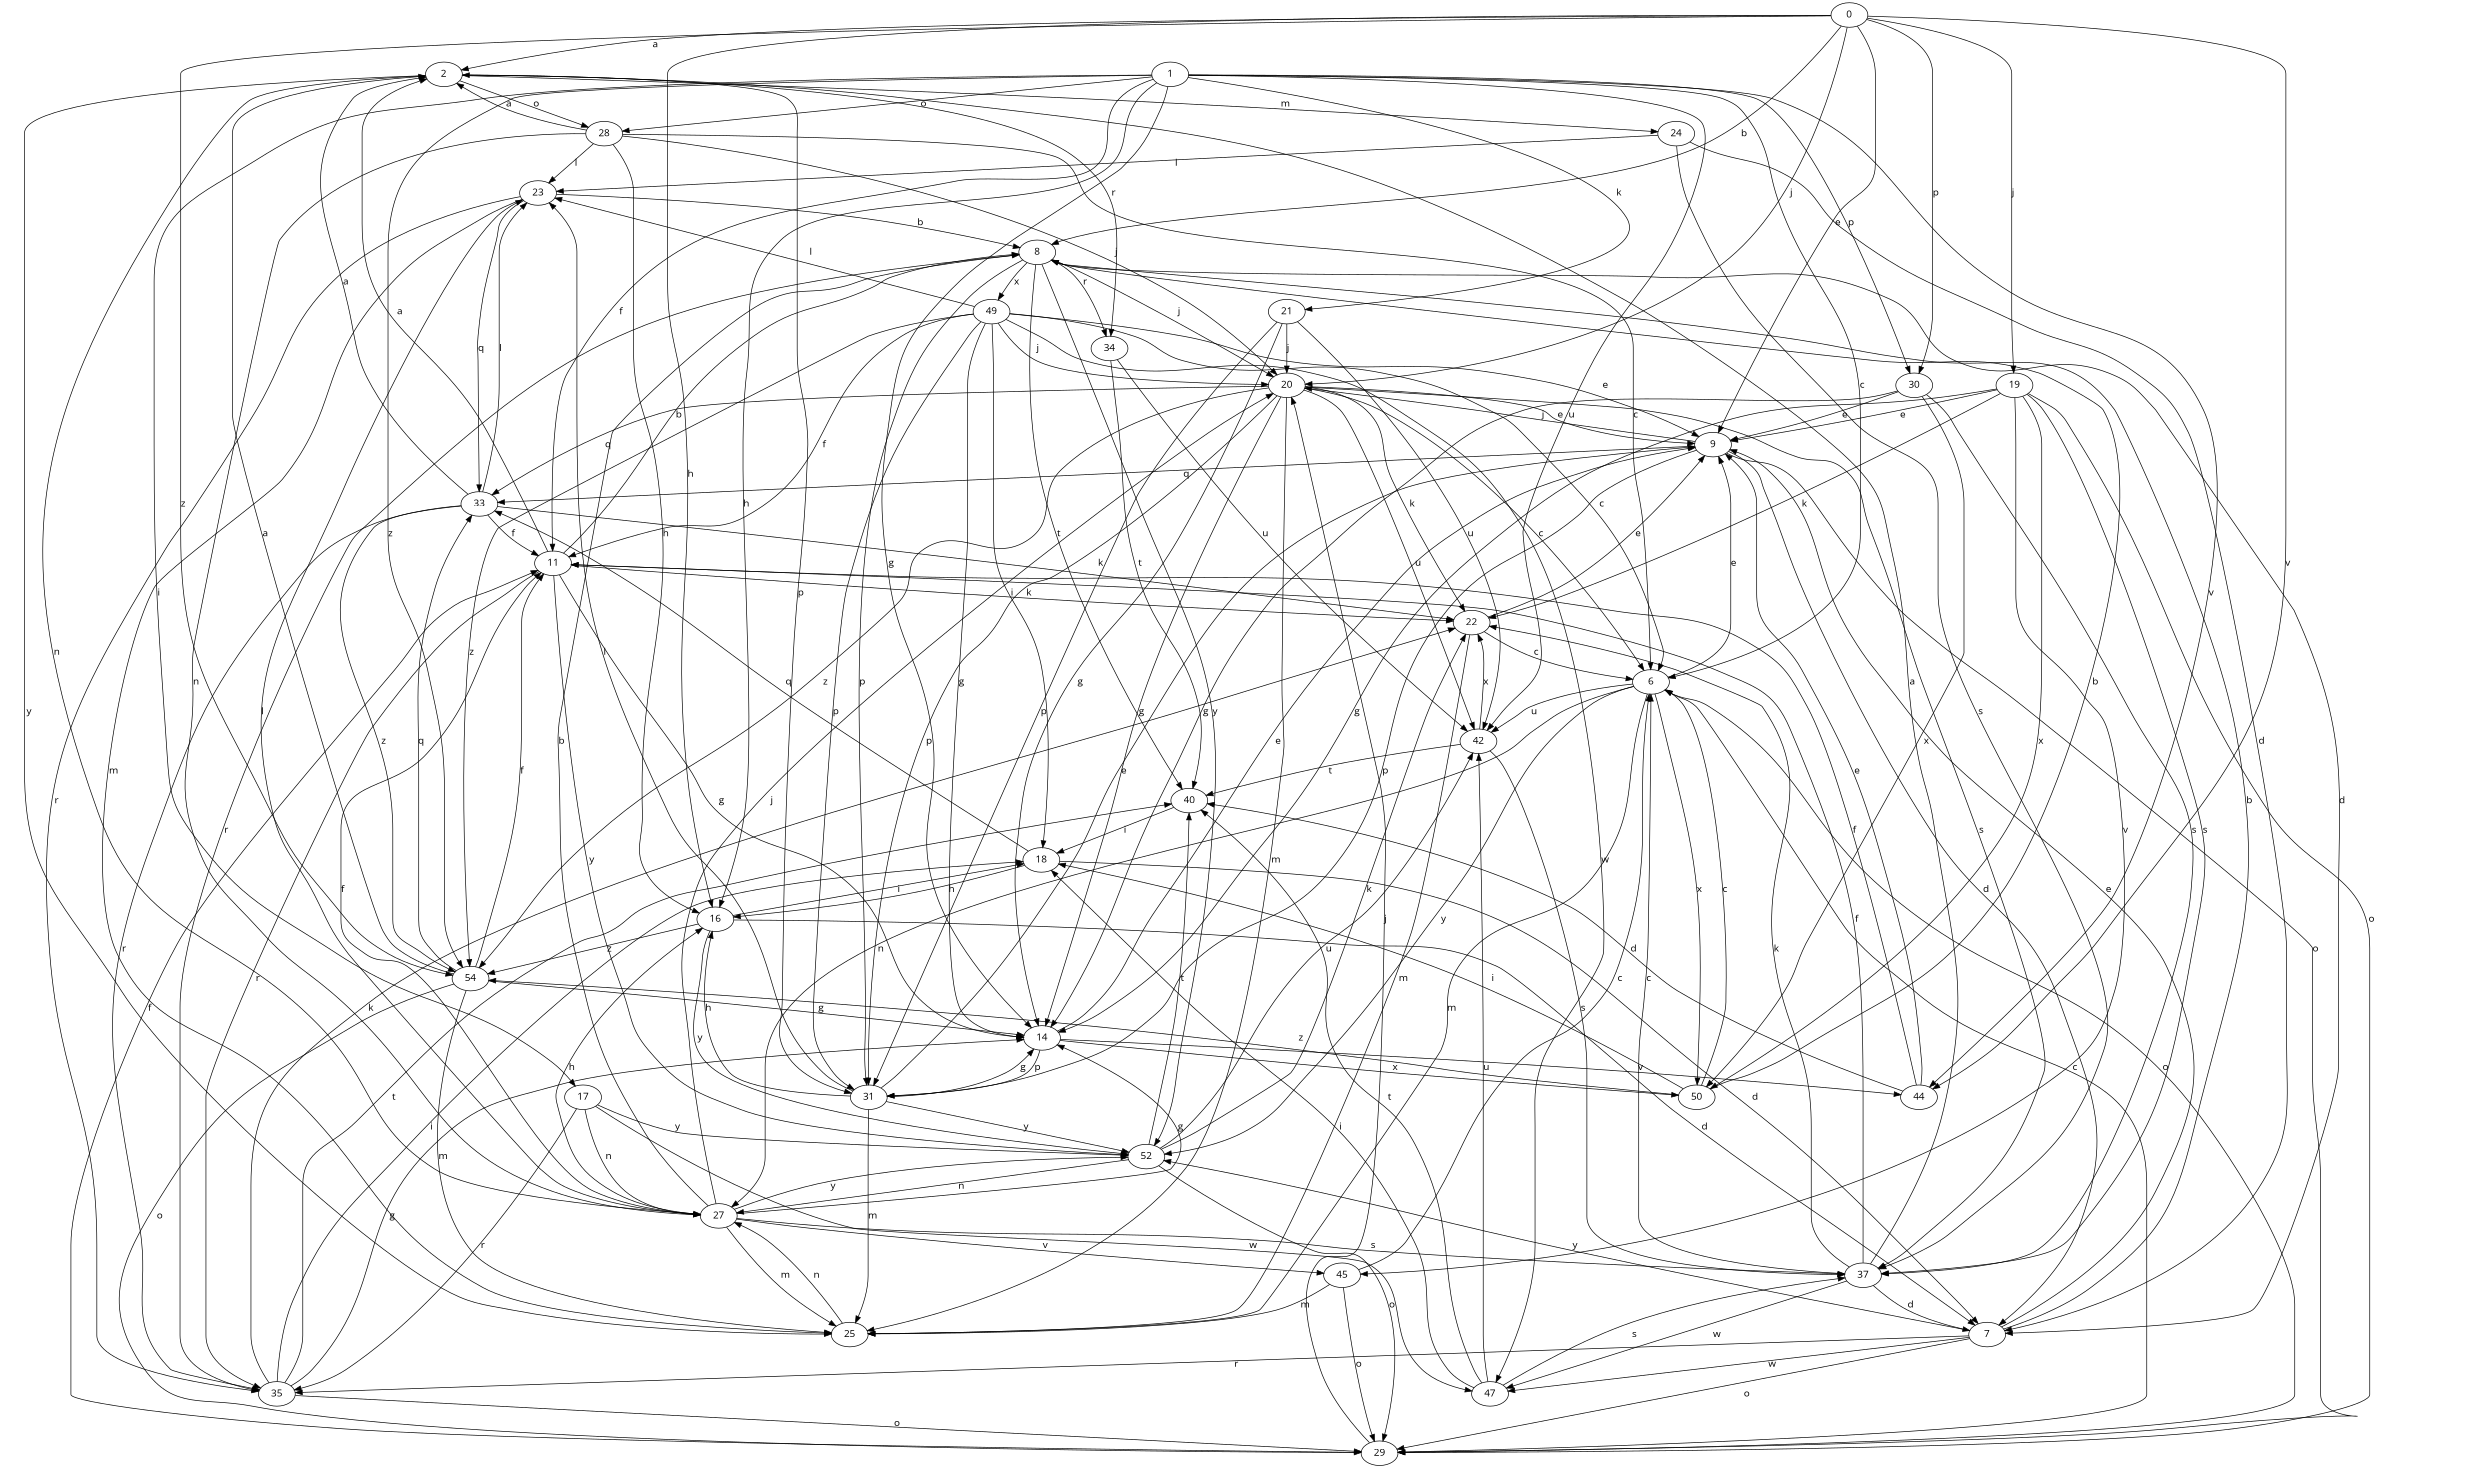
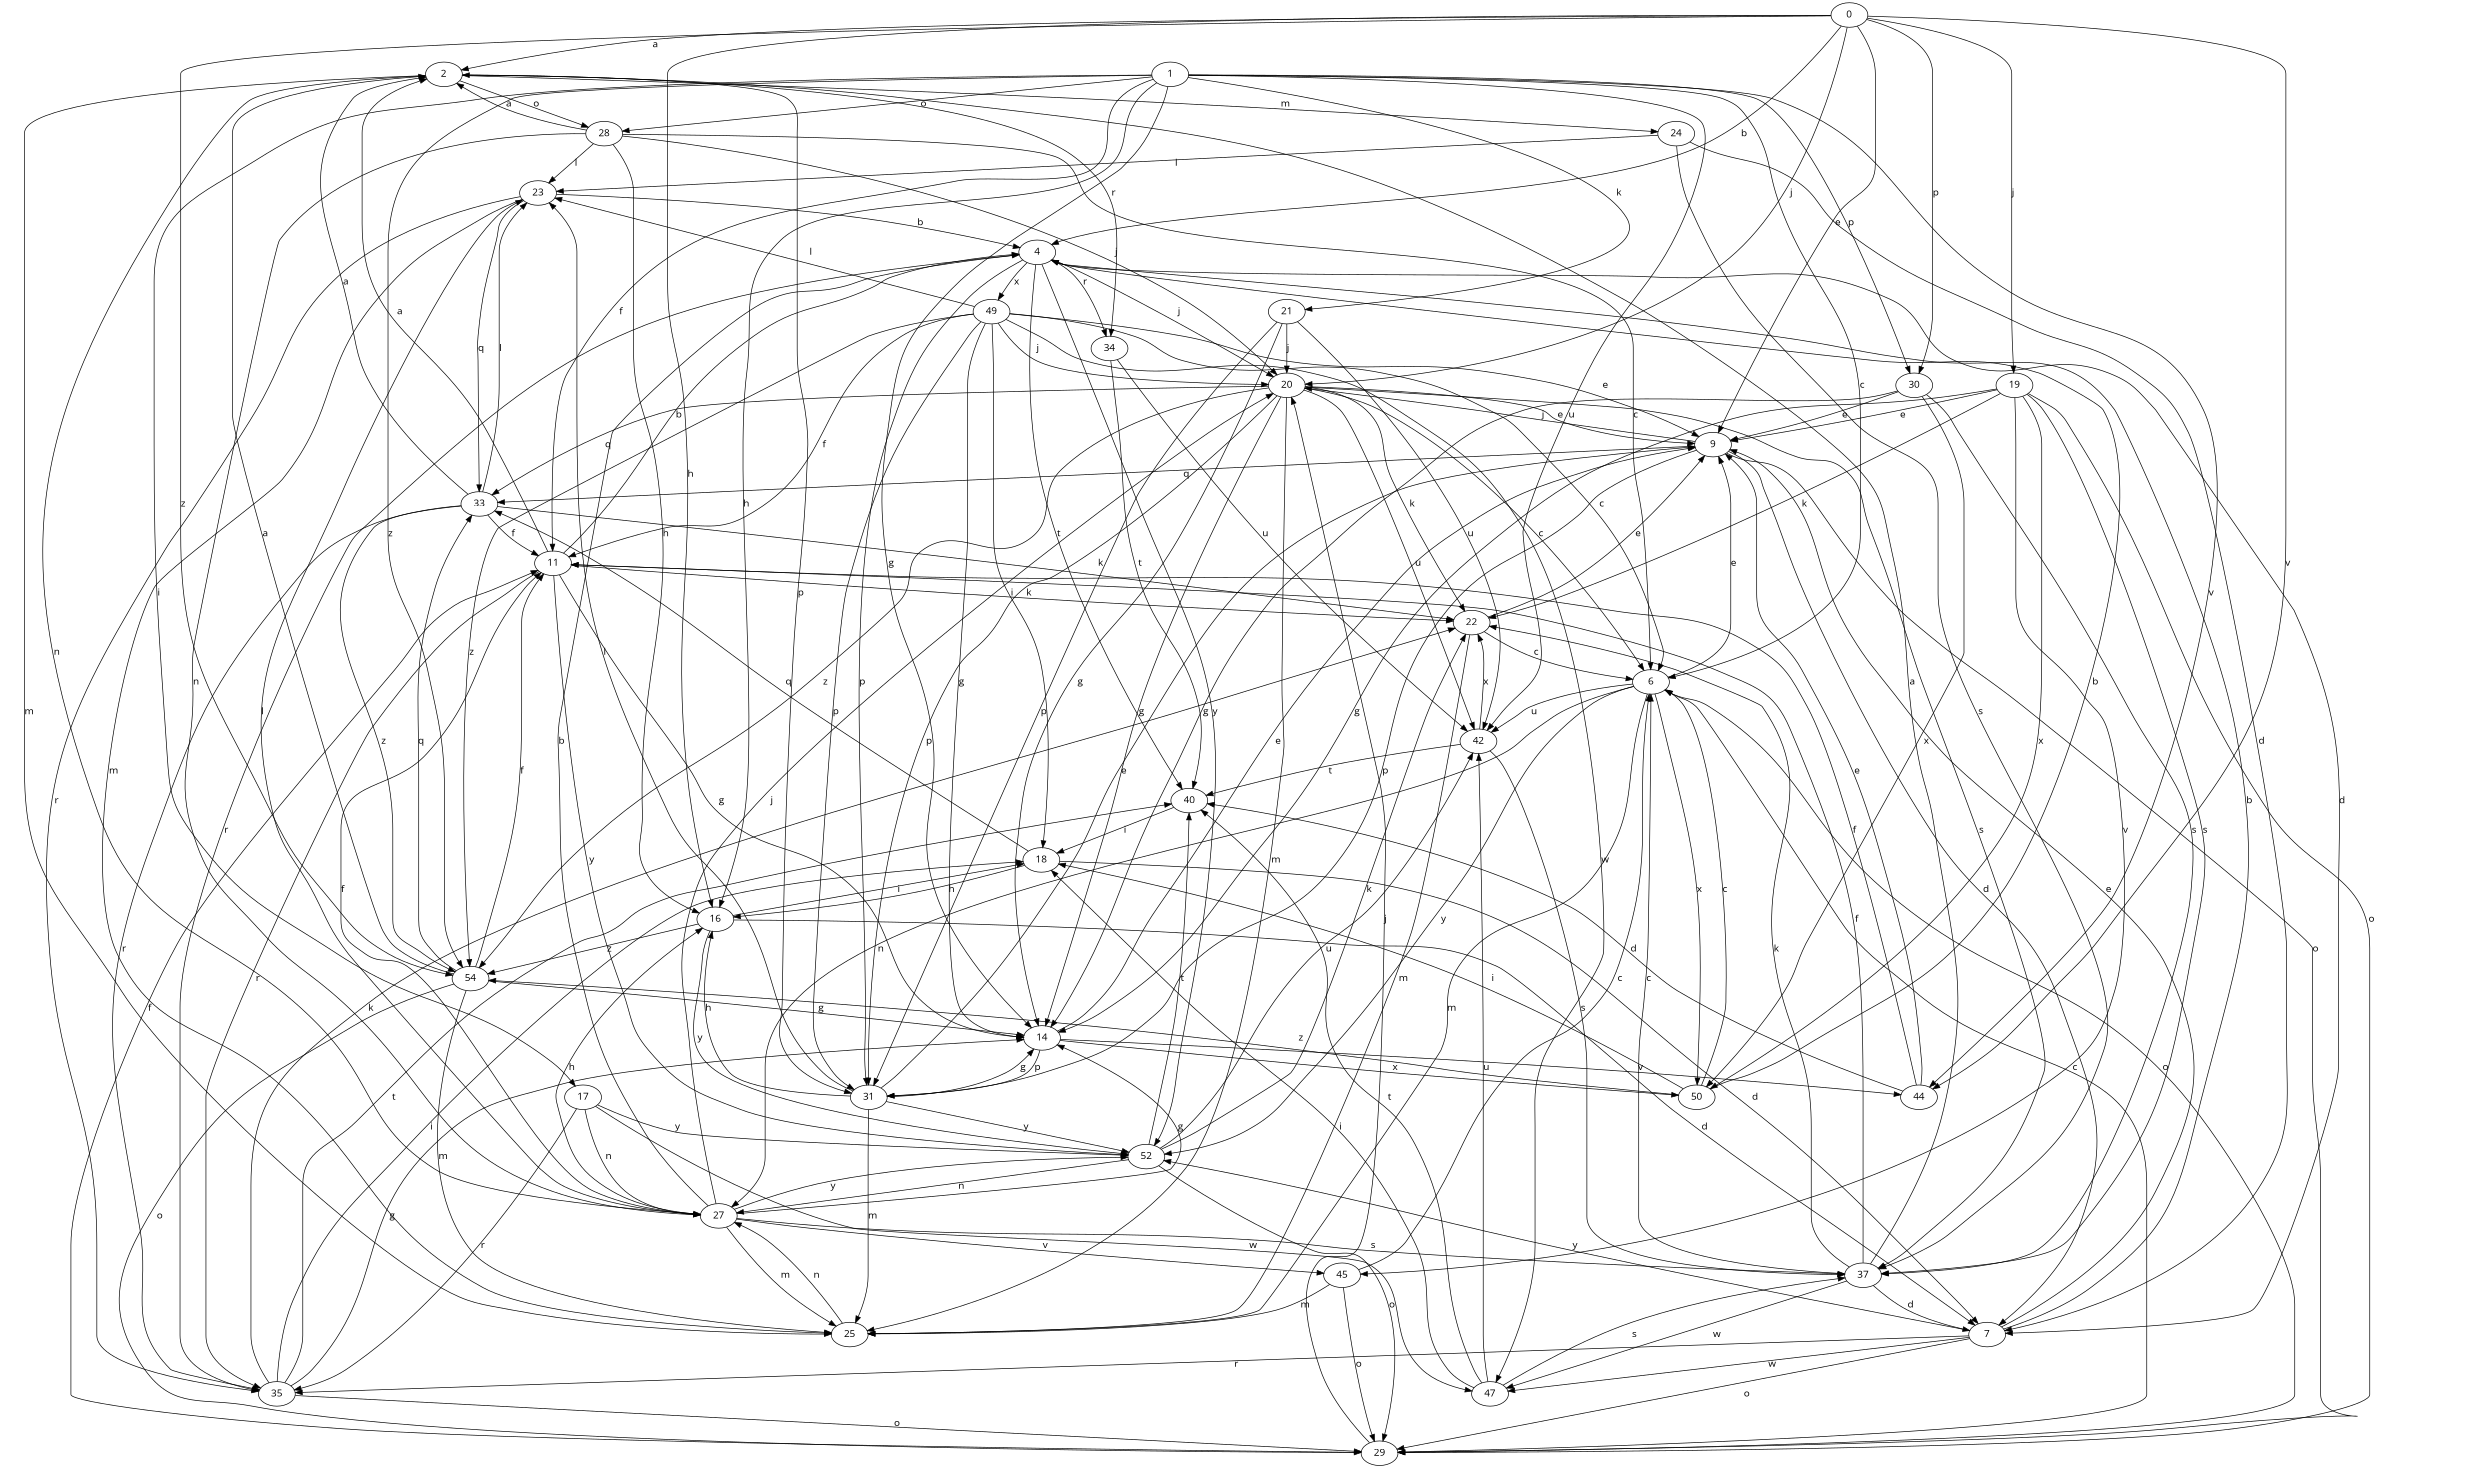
(1037, 252) -> (1037, 252)
(29, 712) -> (29, 712)
